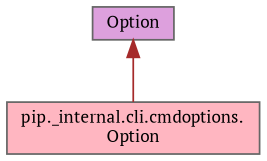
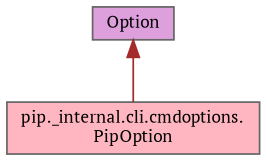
(133, 128) -> (133, 128)
